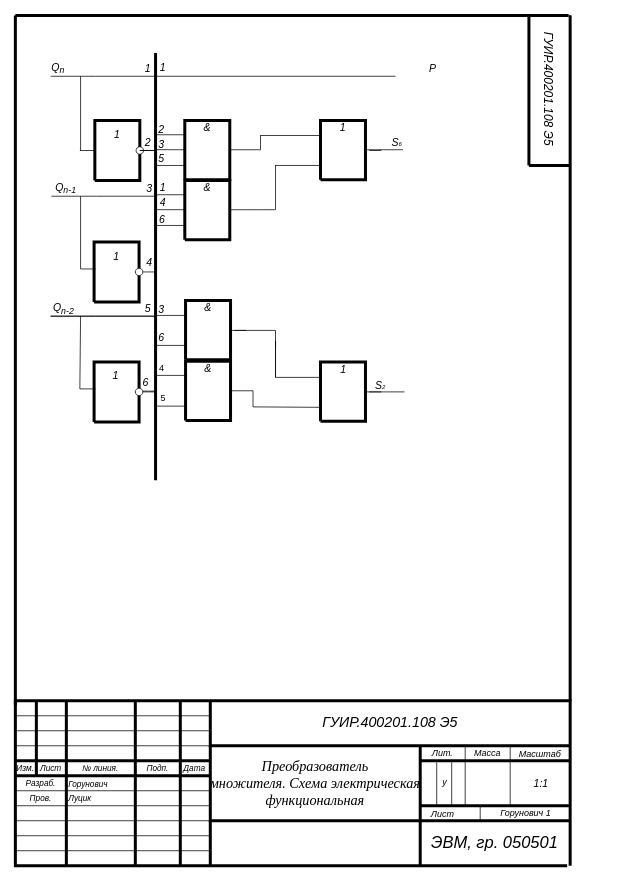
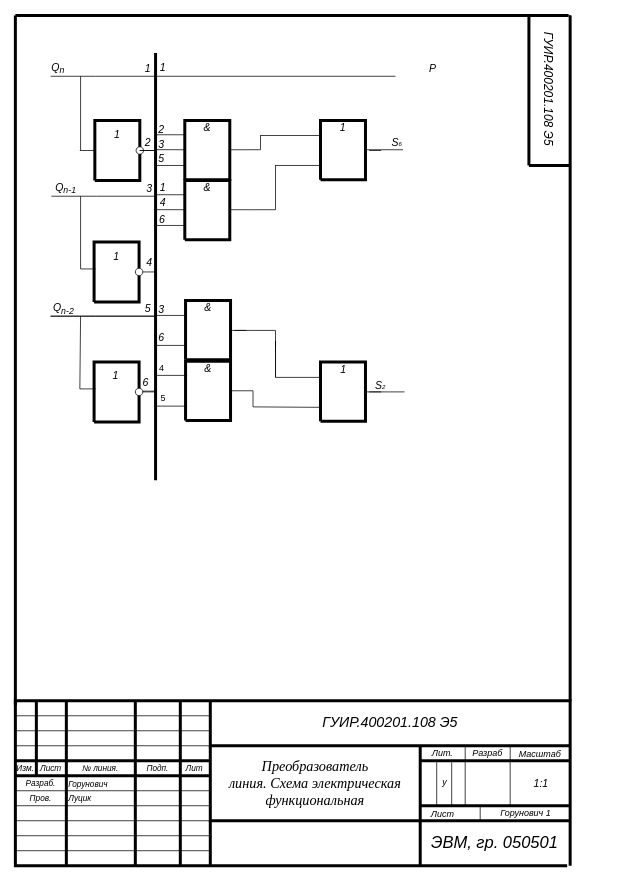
(488, 753) -> (488, 753)
(195, 768) -> (195, 768)
(315, 784) -> (315, 784)
